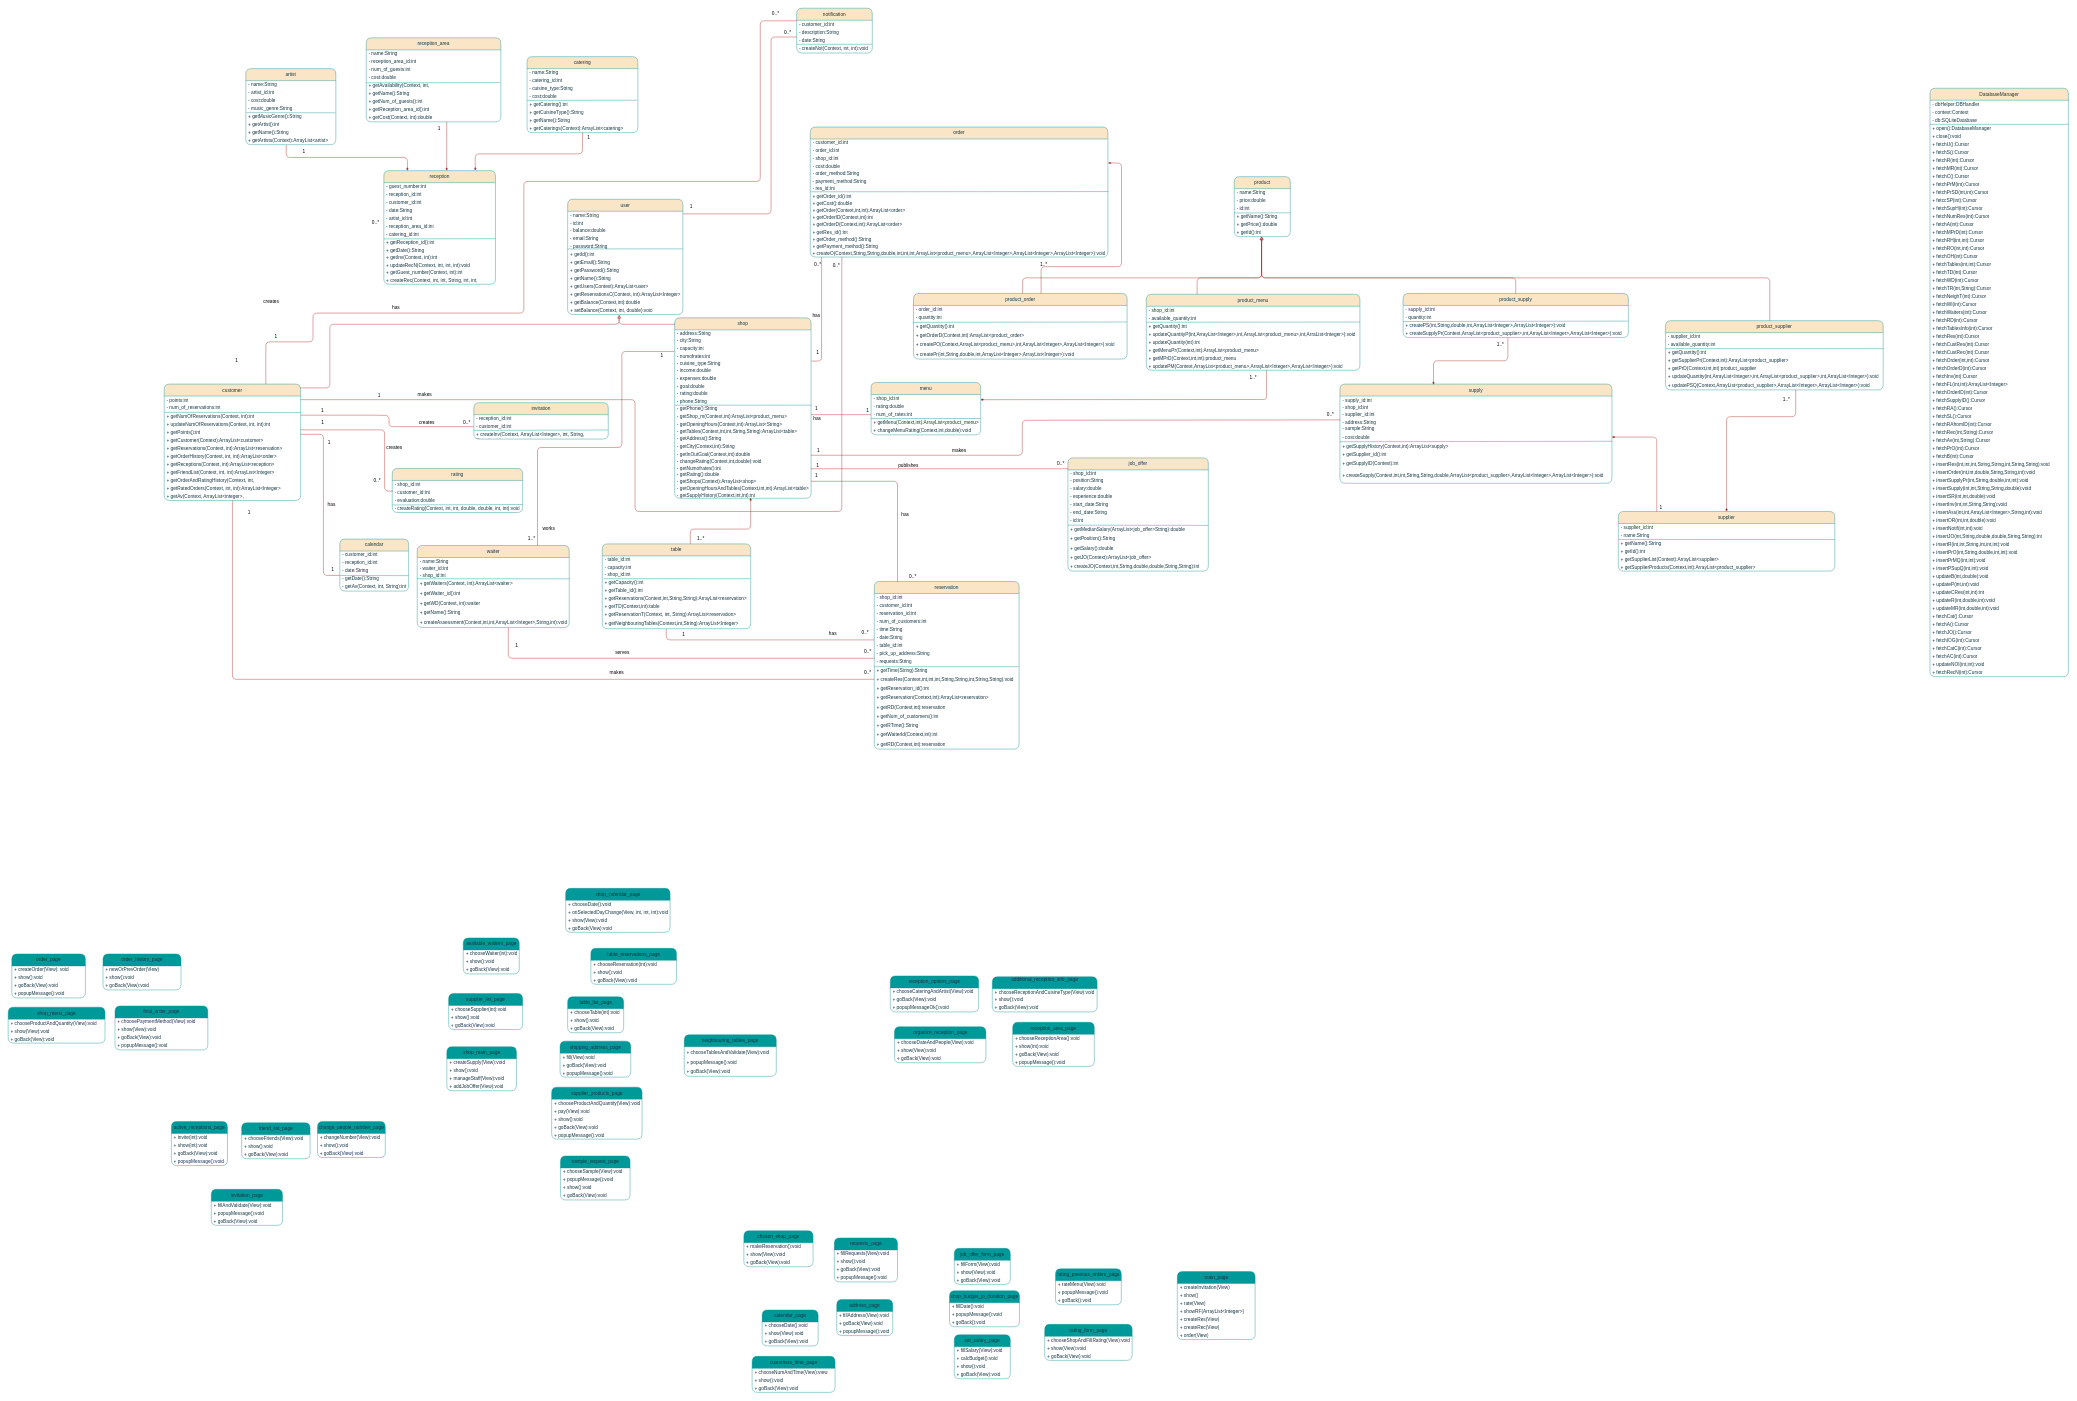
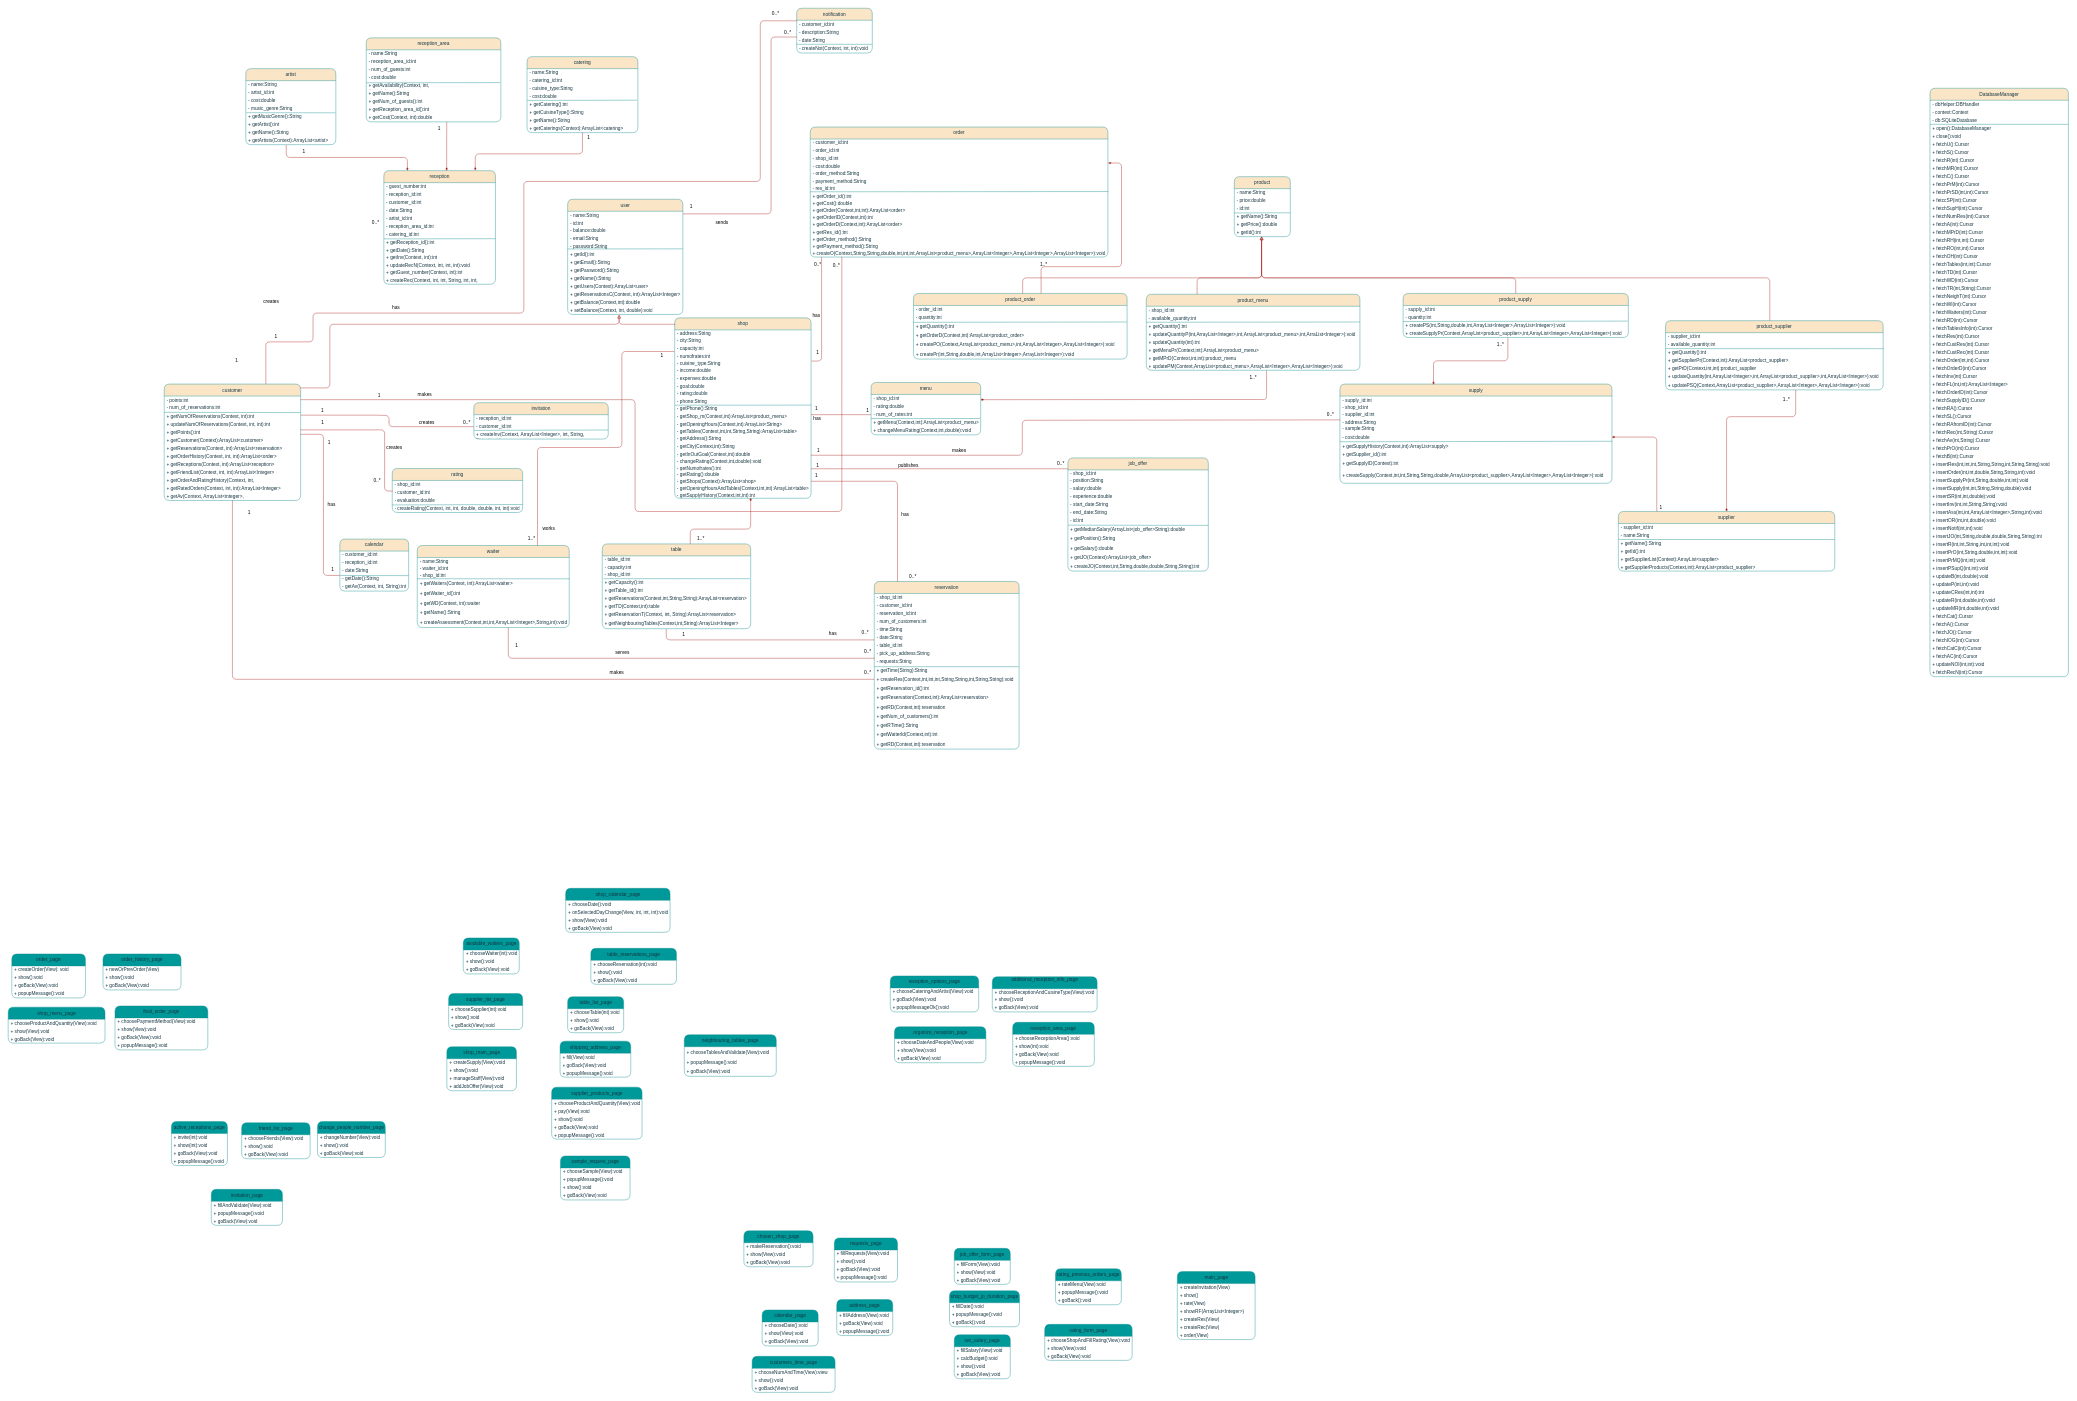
none -> (722, 223)
